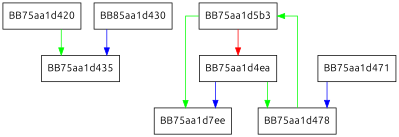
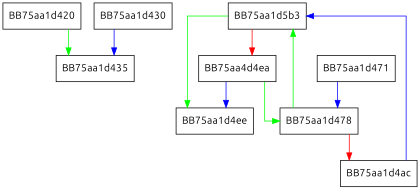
(133, 16) -> (133, 16)
(238, 69) -> (237, 69)
(193, 121) -> (215, 121)
none -> (379, 174)
